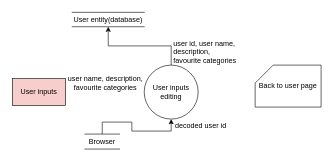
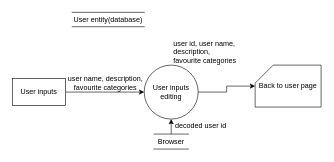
(108, 46) -> none
none -> (227, 90)
(39, 92) -> (39, 92)
none -> (138, 92)
(102, 142) -> (171, 142)
